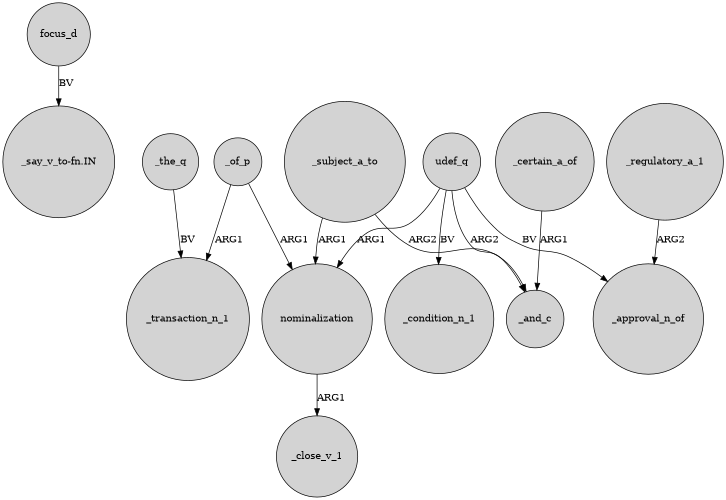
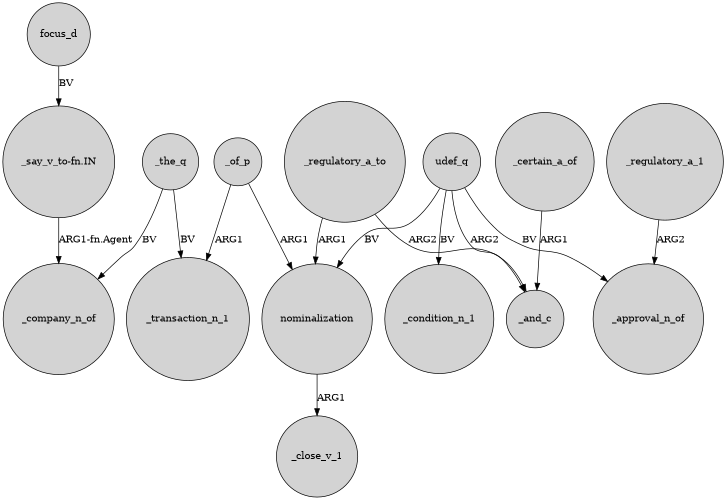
(345, 162) -> (345, 162)
(372, 240) -> (372, 240)
none -> (59, 319)
